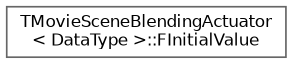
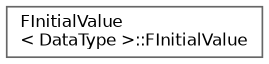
(146, 32) -> (135, 32)
